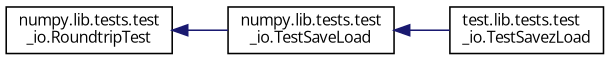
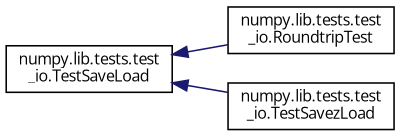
(208, 30) -> (208, 48)
(527, 30) -> (311, 106)
